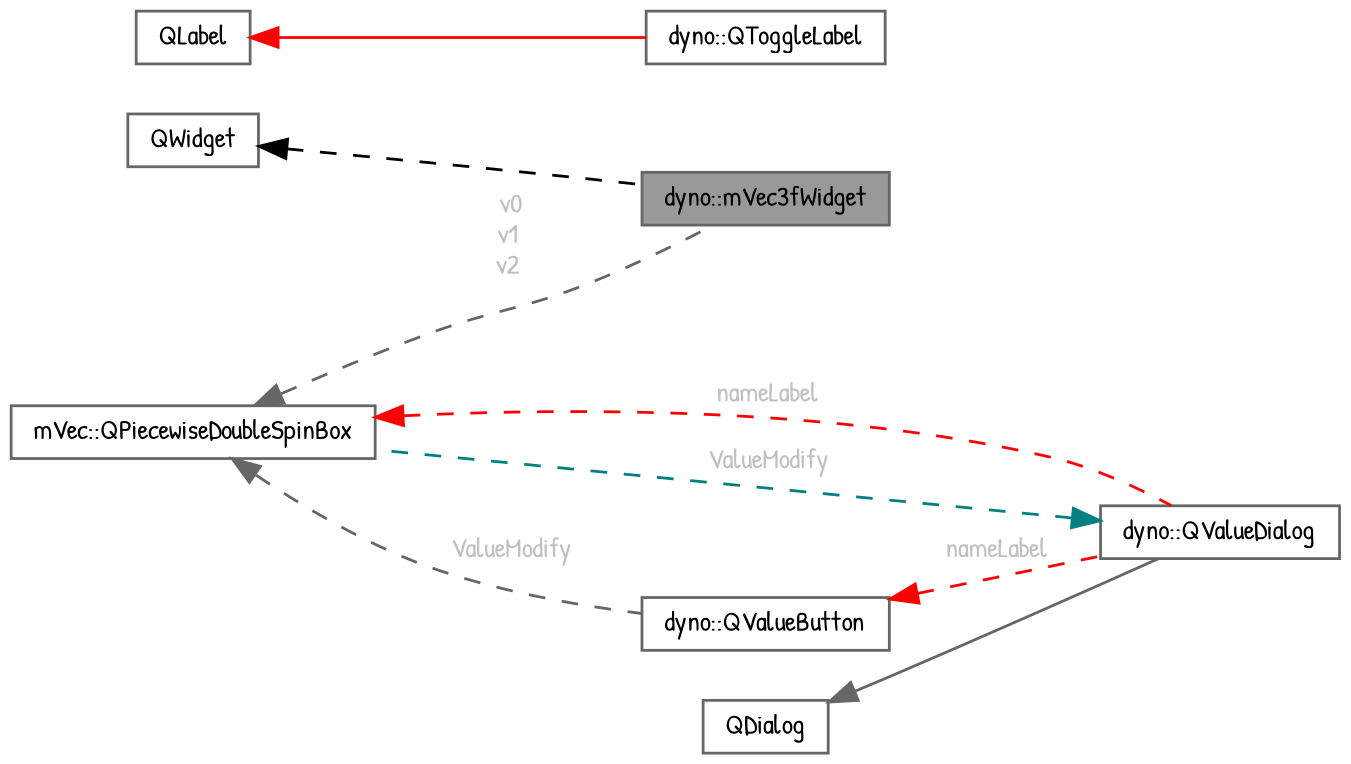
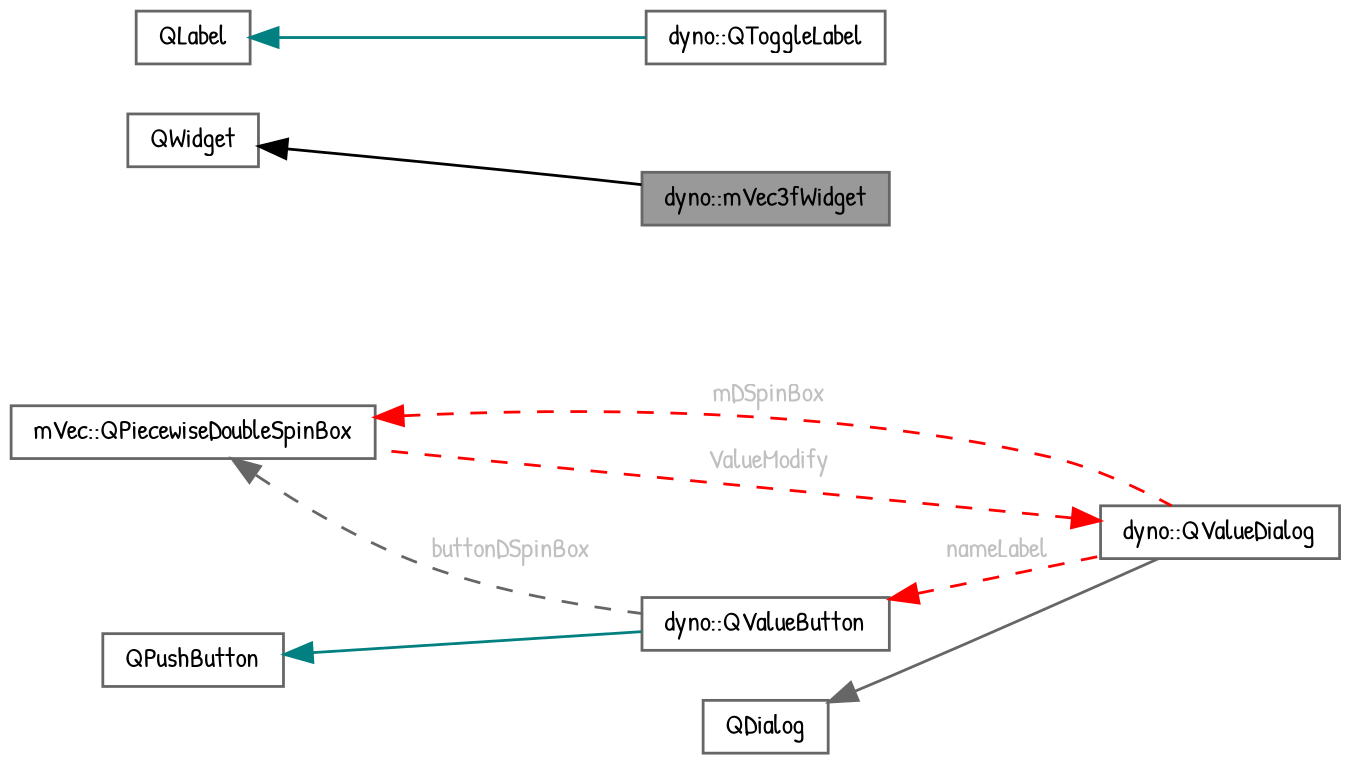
(462, 38) -> (462, 38)
(464, 166) -> (464, 166)
(499, 312) -> none
(766, 395) -> (766, 395)
(724, 484) -> (724, 484)
(509, 550) -> (509, 550)
none -> (193, 660)
